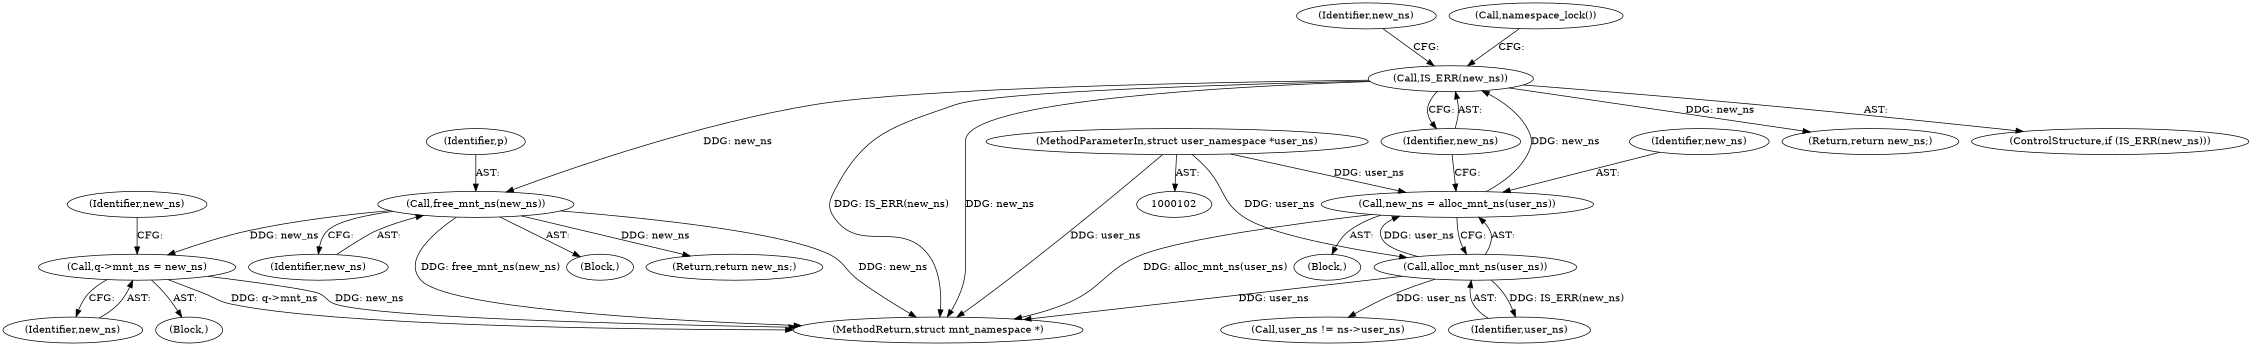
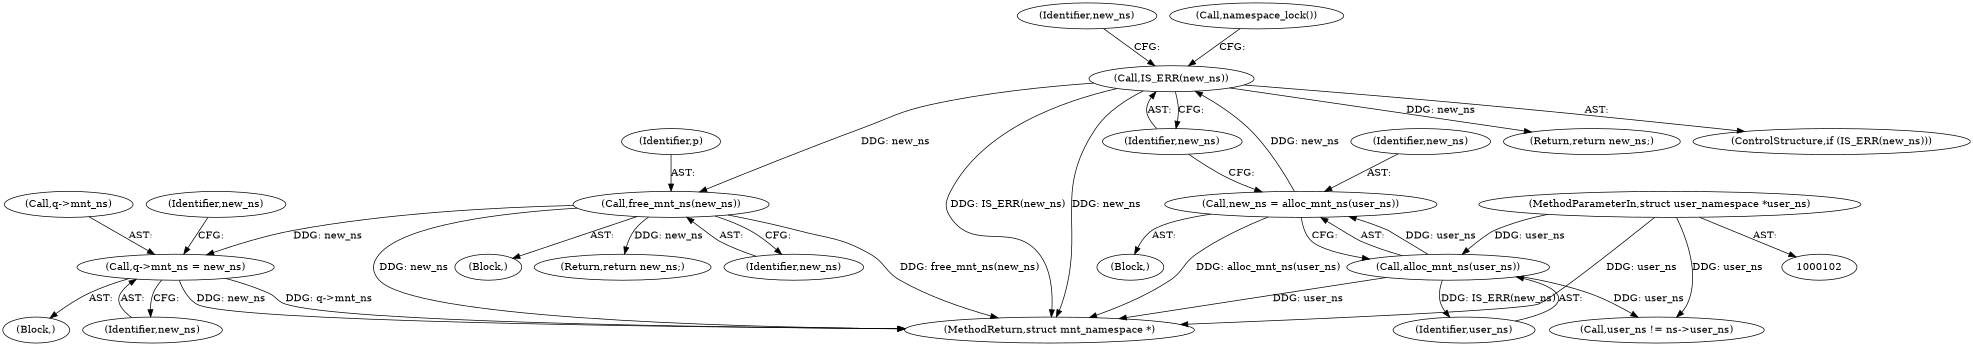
(1315, 172) -> (1692, 265)
none -> (69, 204)
